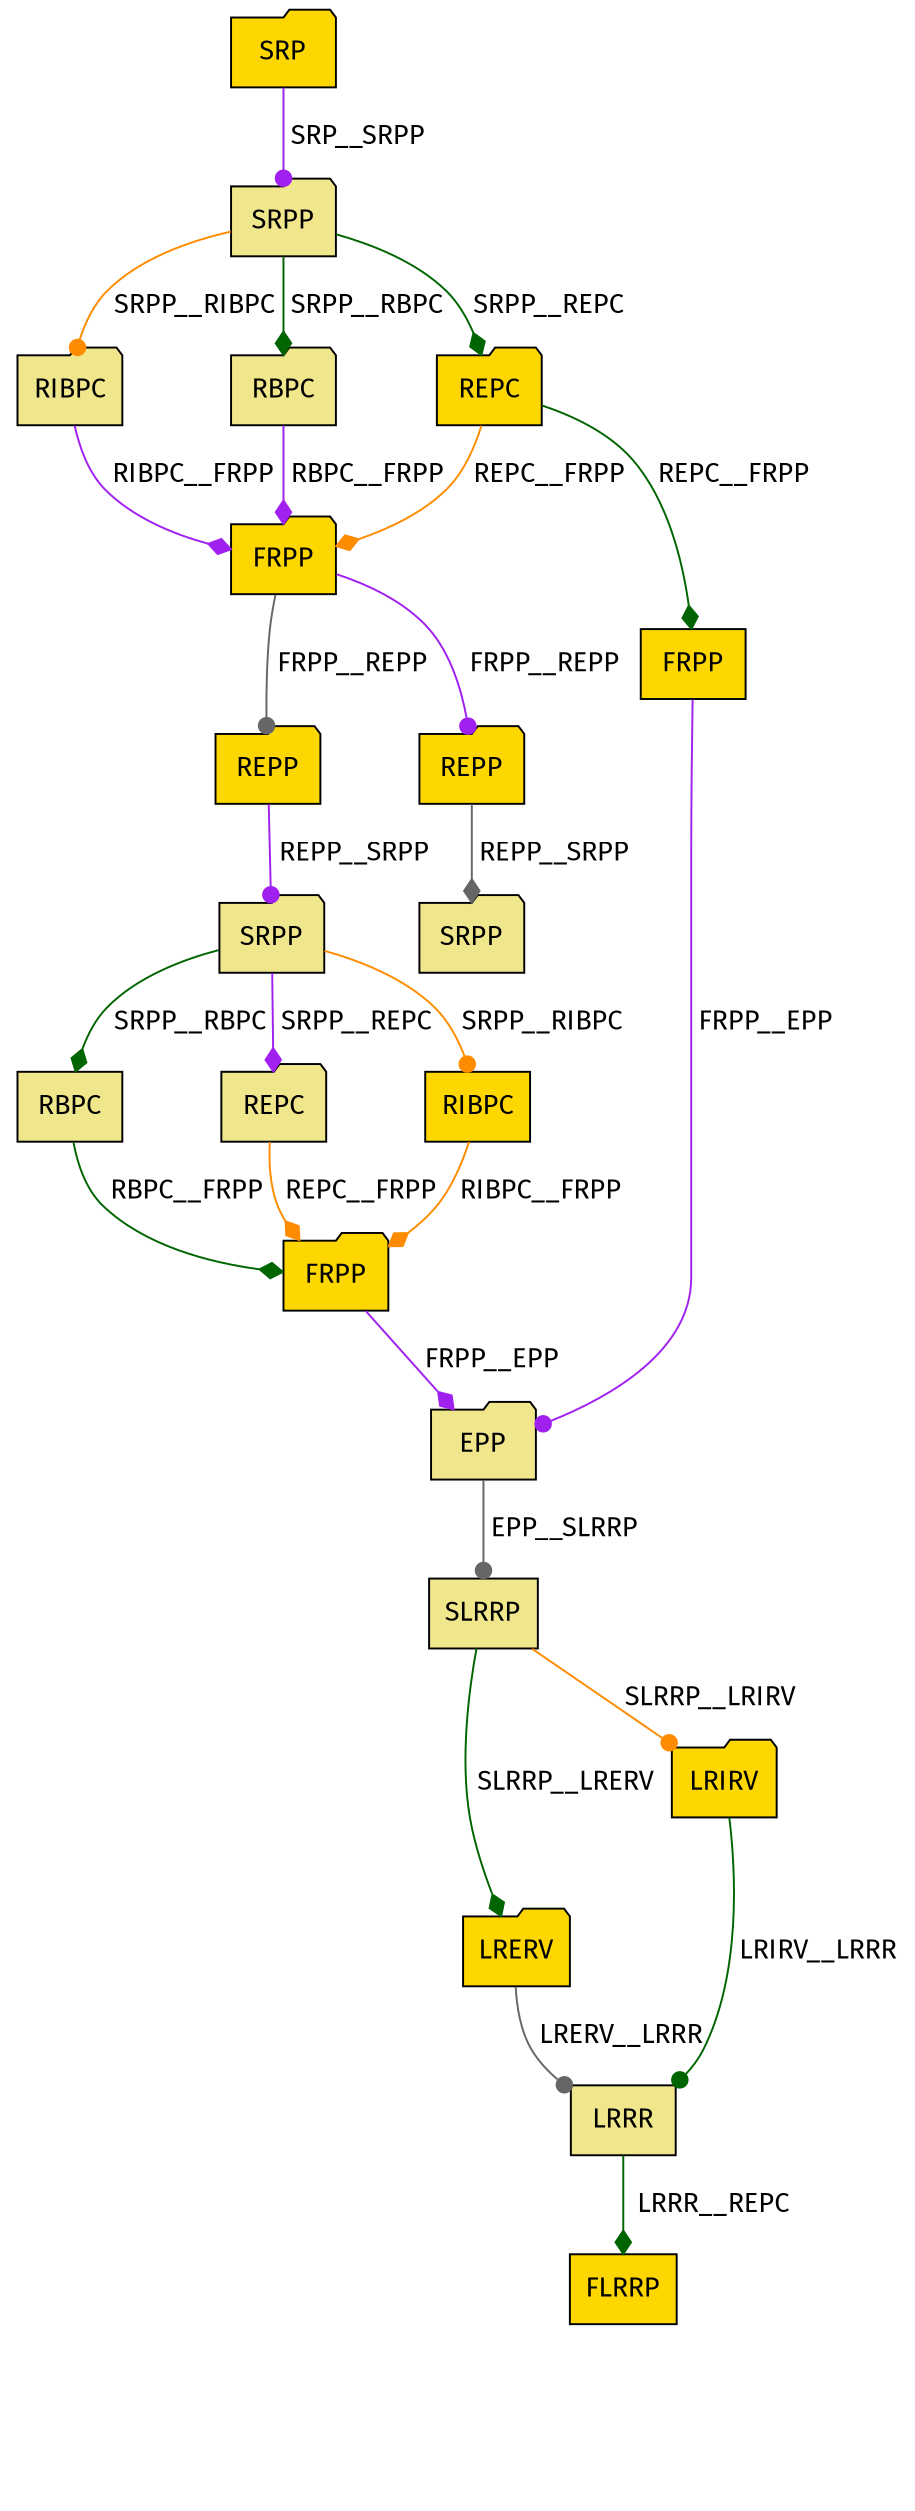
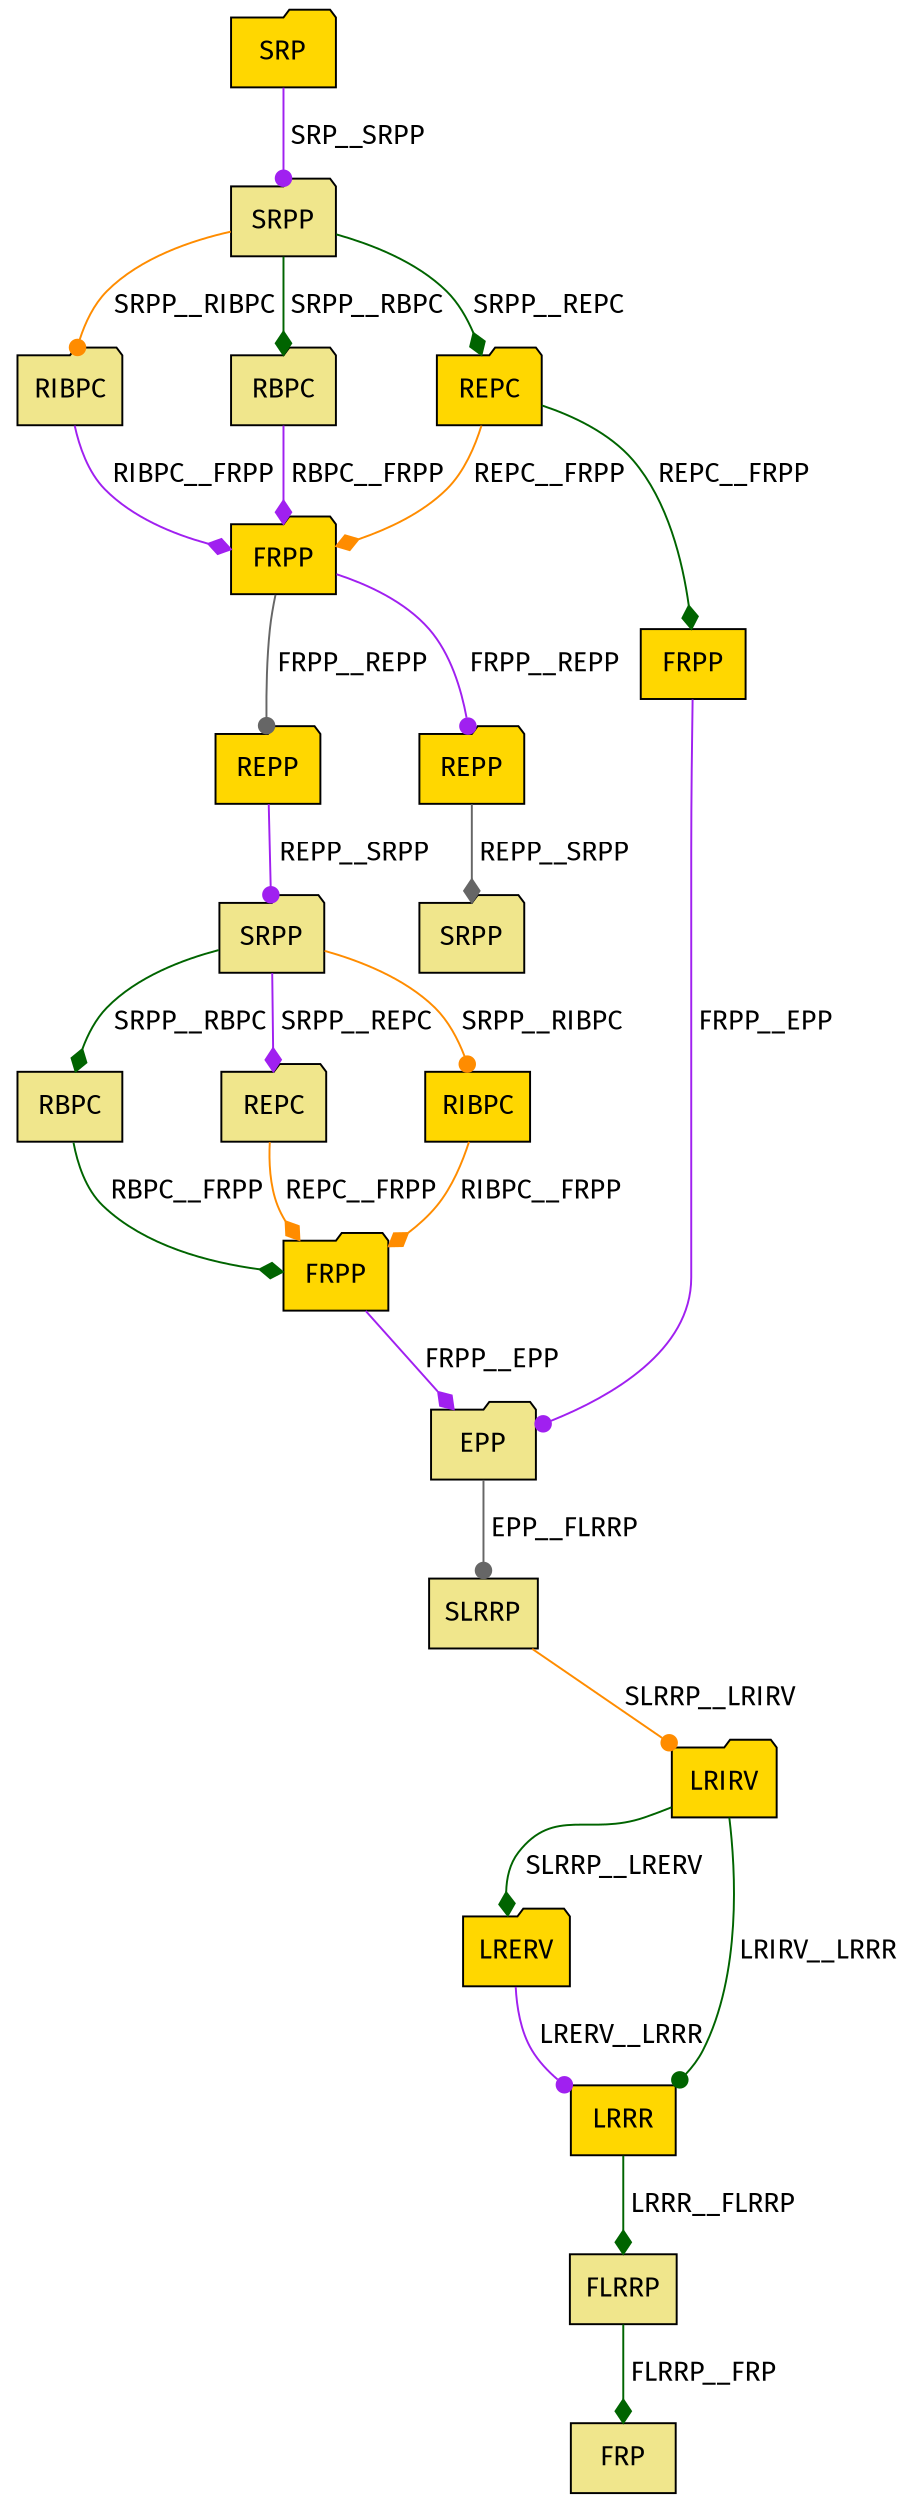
(561, 1529) -> (561, 1529)
(466, 1773) -> (571, 1825)
(526, 2038) -> (526, 2038)
(623, 2120) -> (623, 2120)
(710, 2205) -> (710, 2205)
(623, 2289) -> (623, 2289)
none -> (623, 2458)
